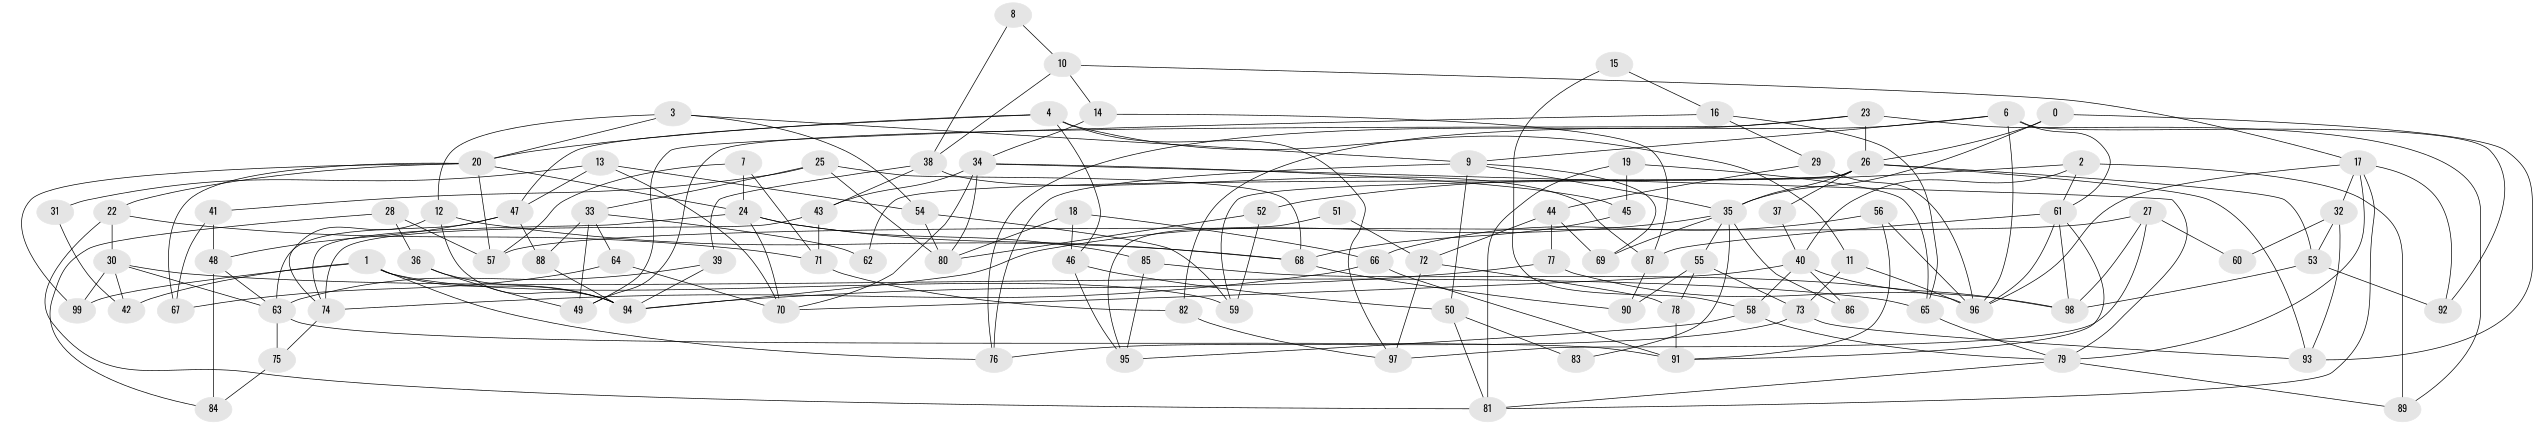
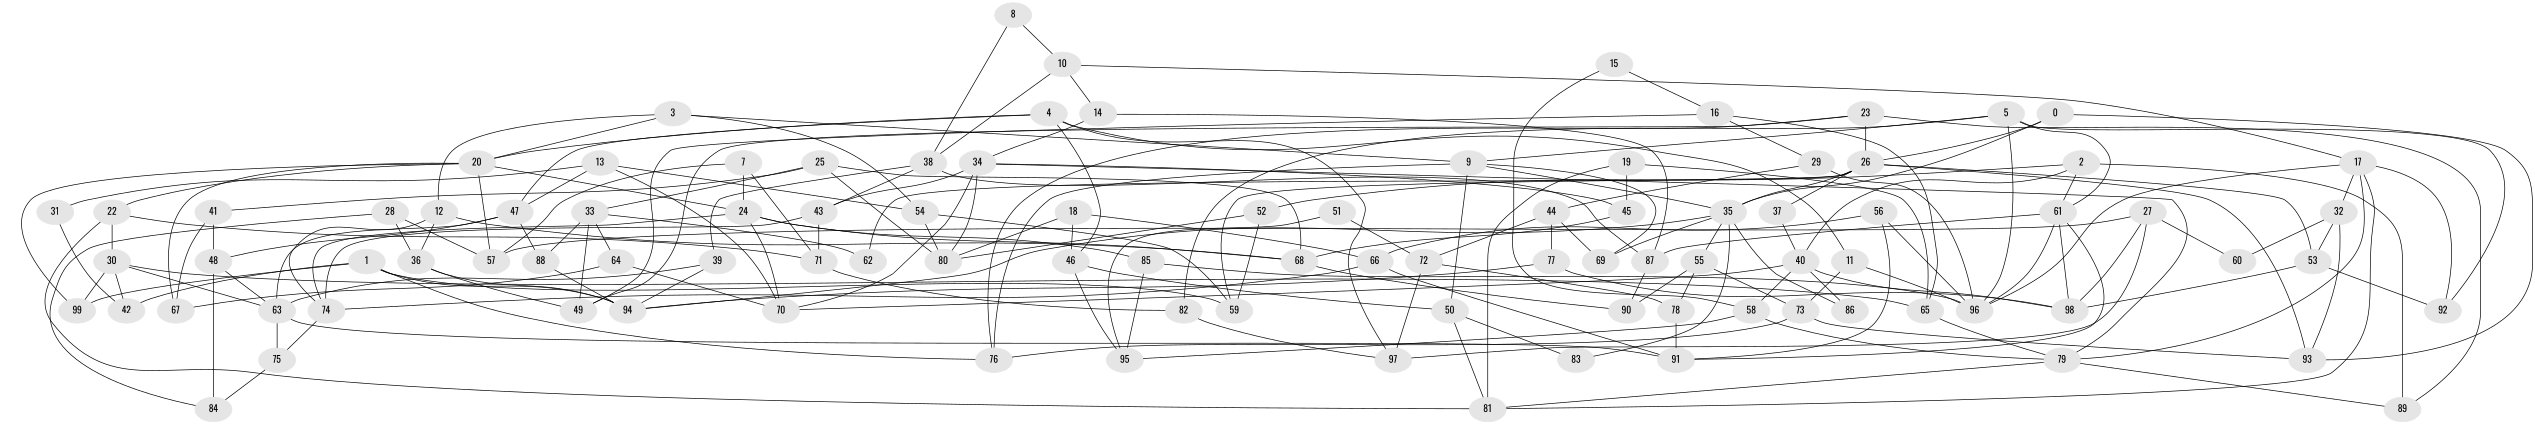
(2006, 114) -> (2006, 114)
(526, 293) -> (426, 241)
